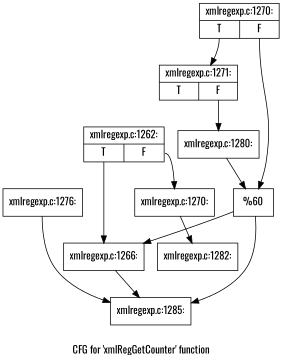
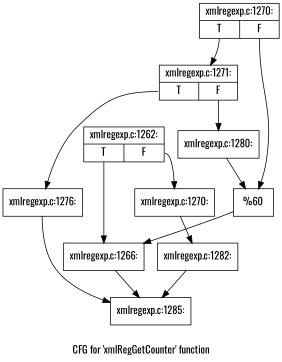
none -> (88, 117)
(245, 270) -> (177, 281)
